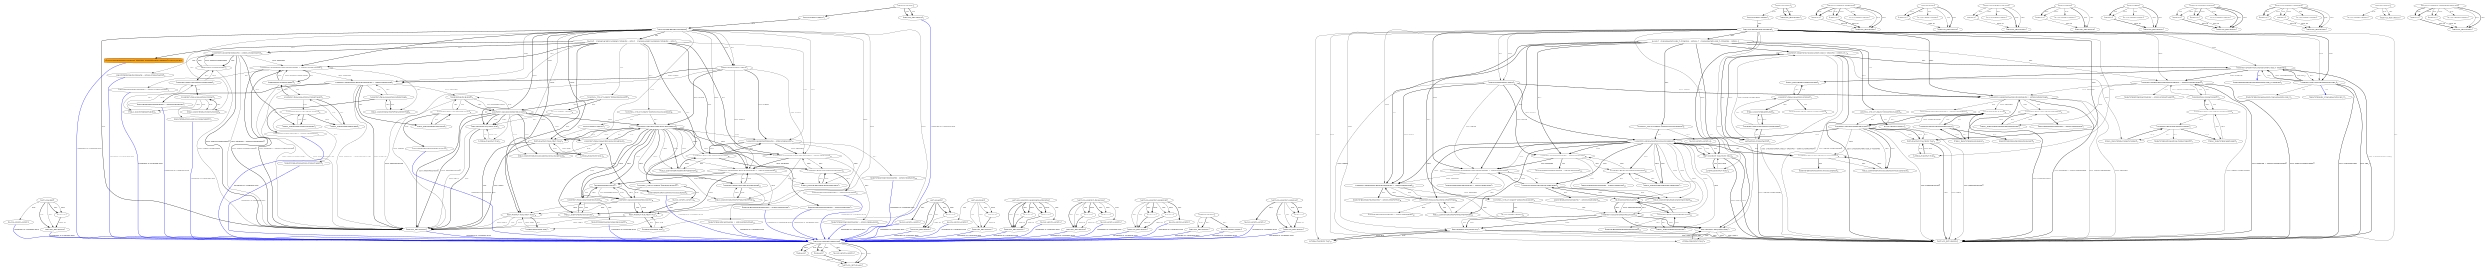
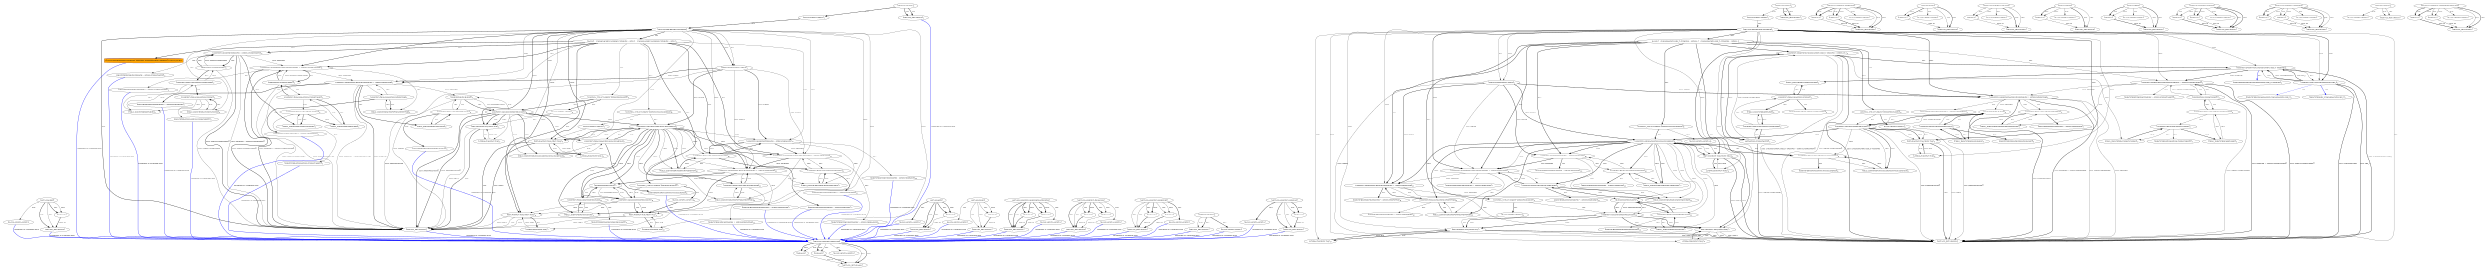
(2295, 90) -> (2295, 90)
